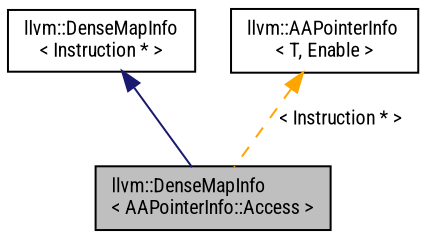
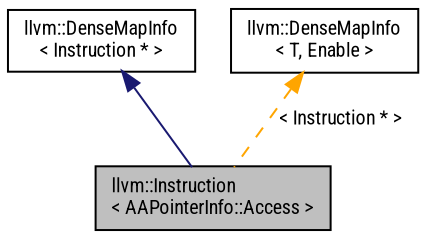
(325, 41) -> (325, 41)
(213, 198) -> (213, 198)
